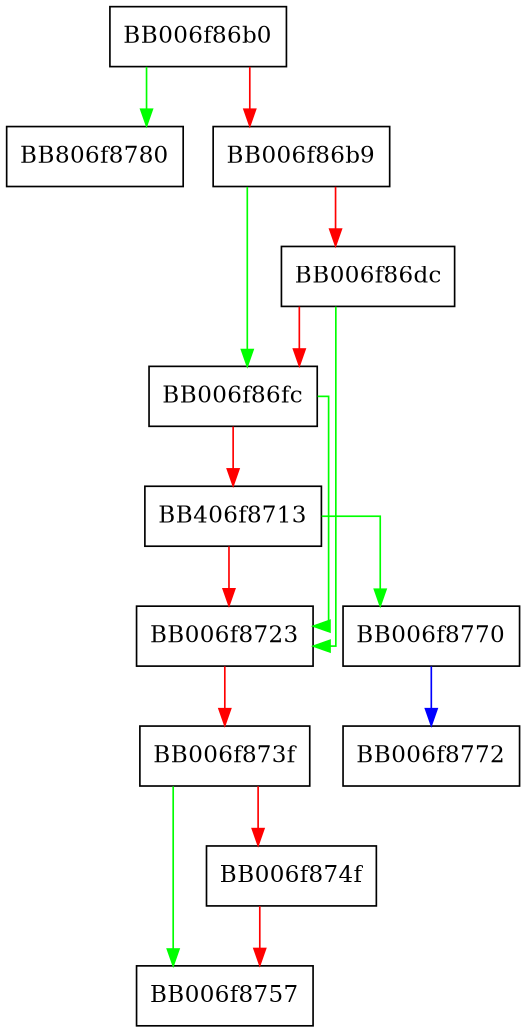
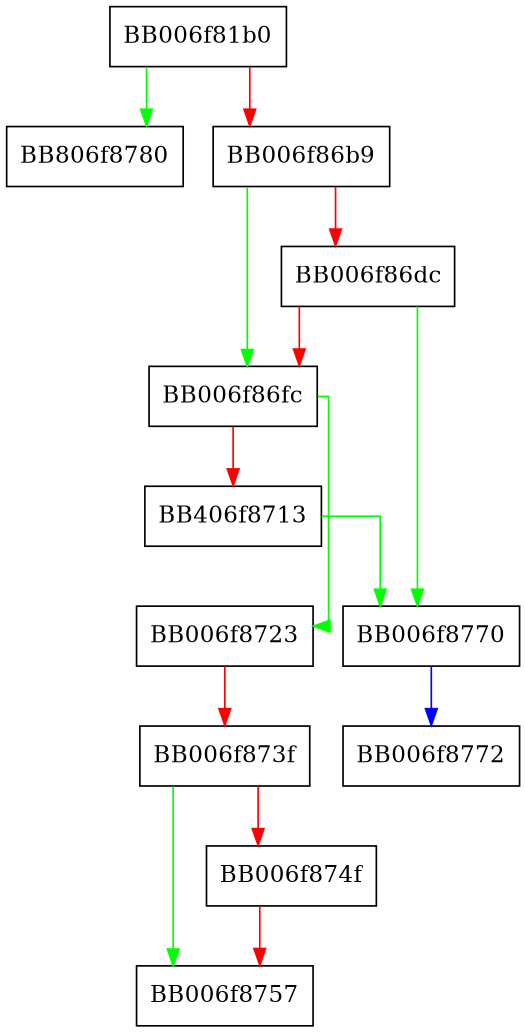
(198, 37) -> (198, 37)
(336, 479) -> (417, 448)
(229, 568) -> none
